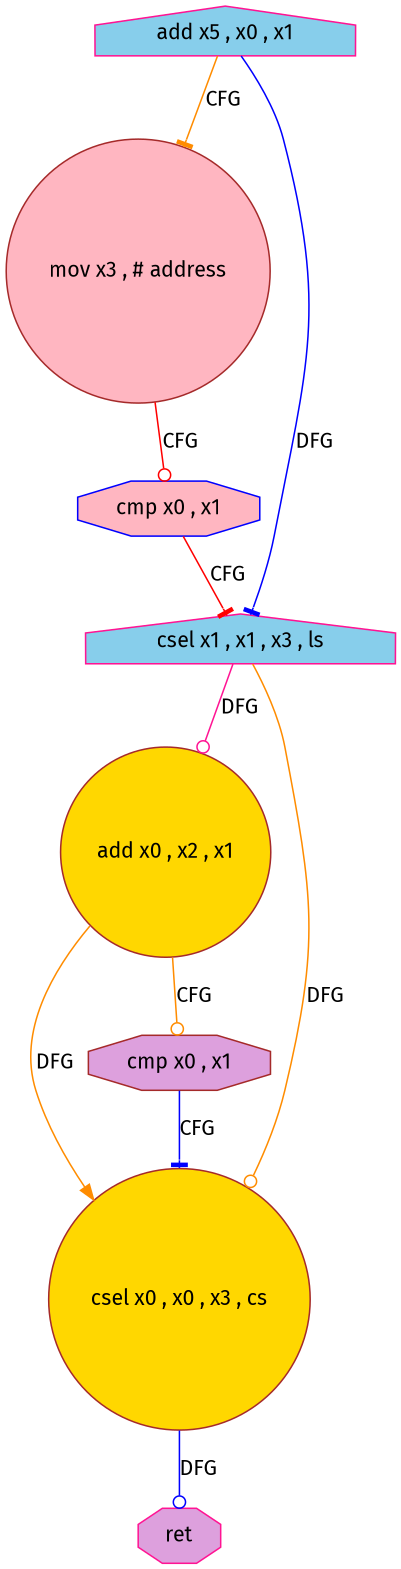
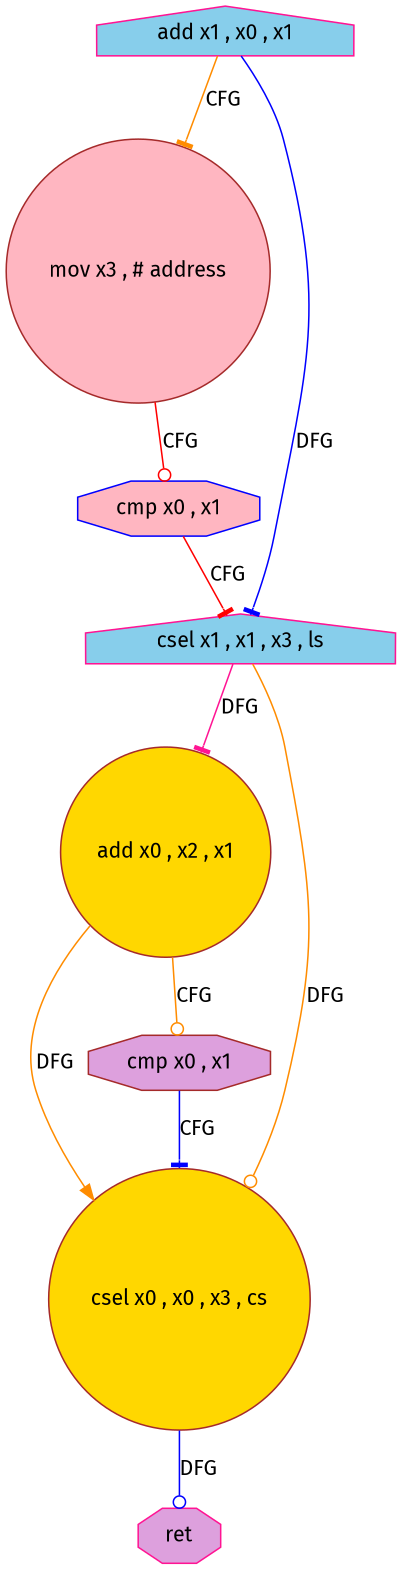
(225, 34) -> (225, 34)
(219, 703) -> (218, 705)
